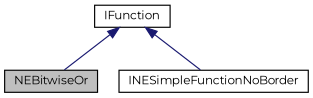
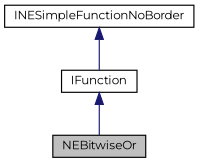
(178, 52) -> (99, 55)
